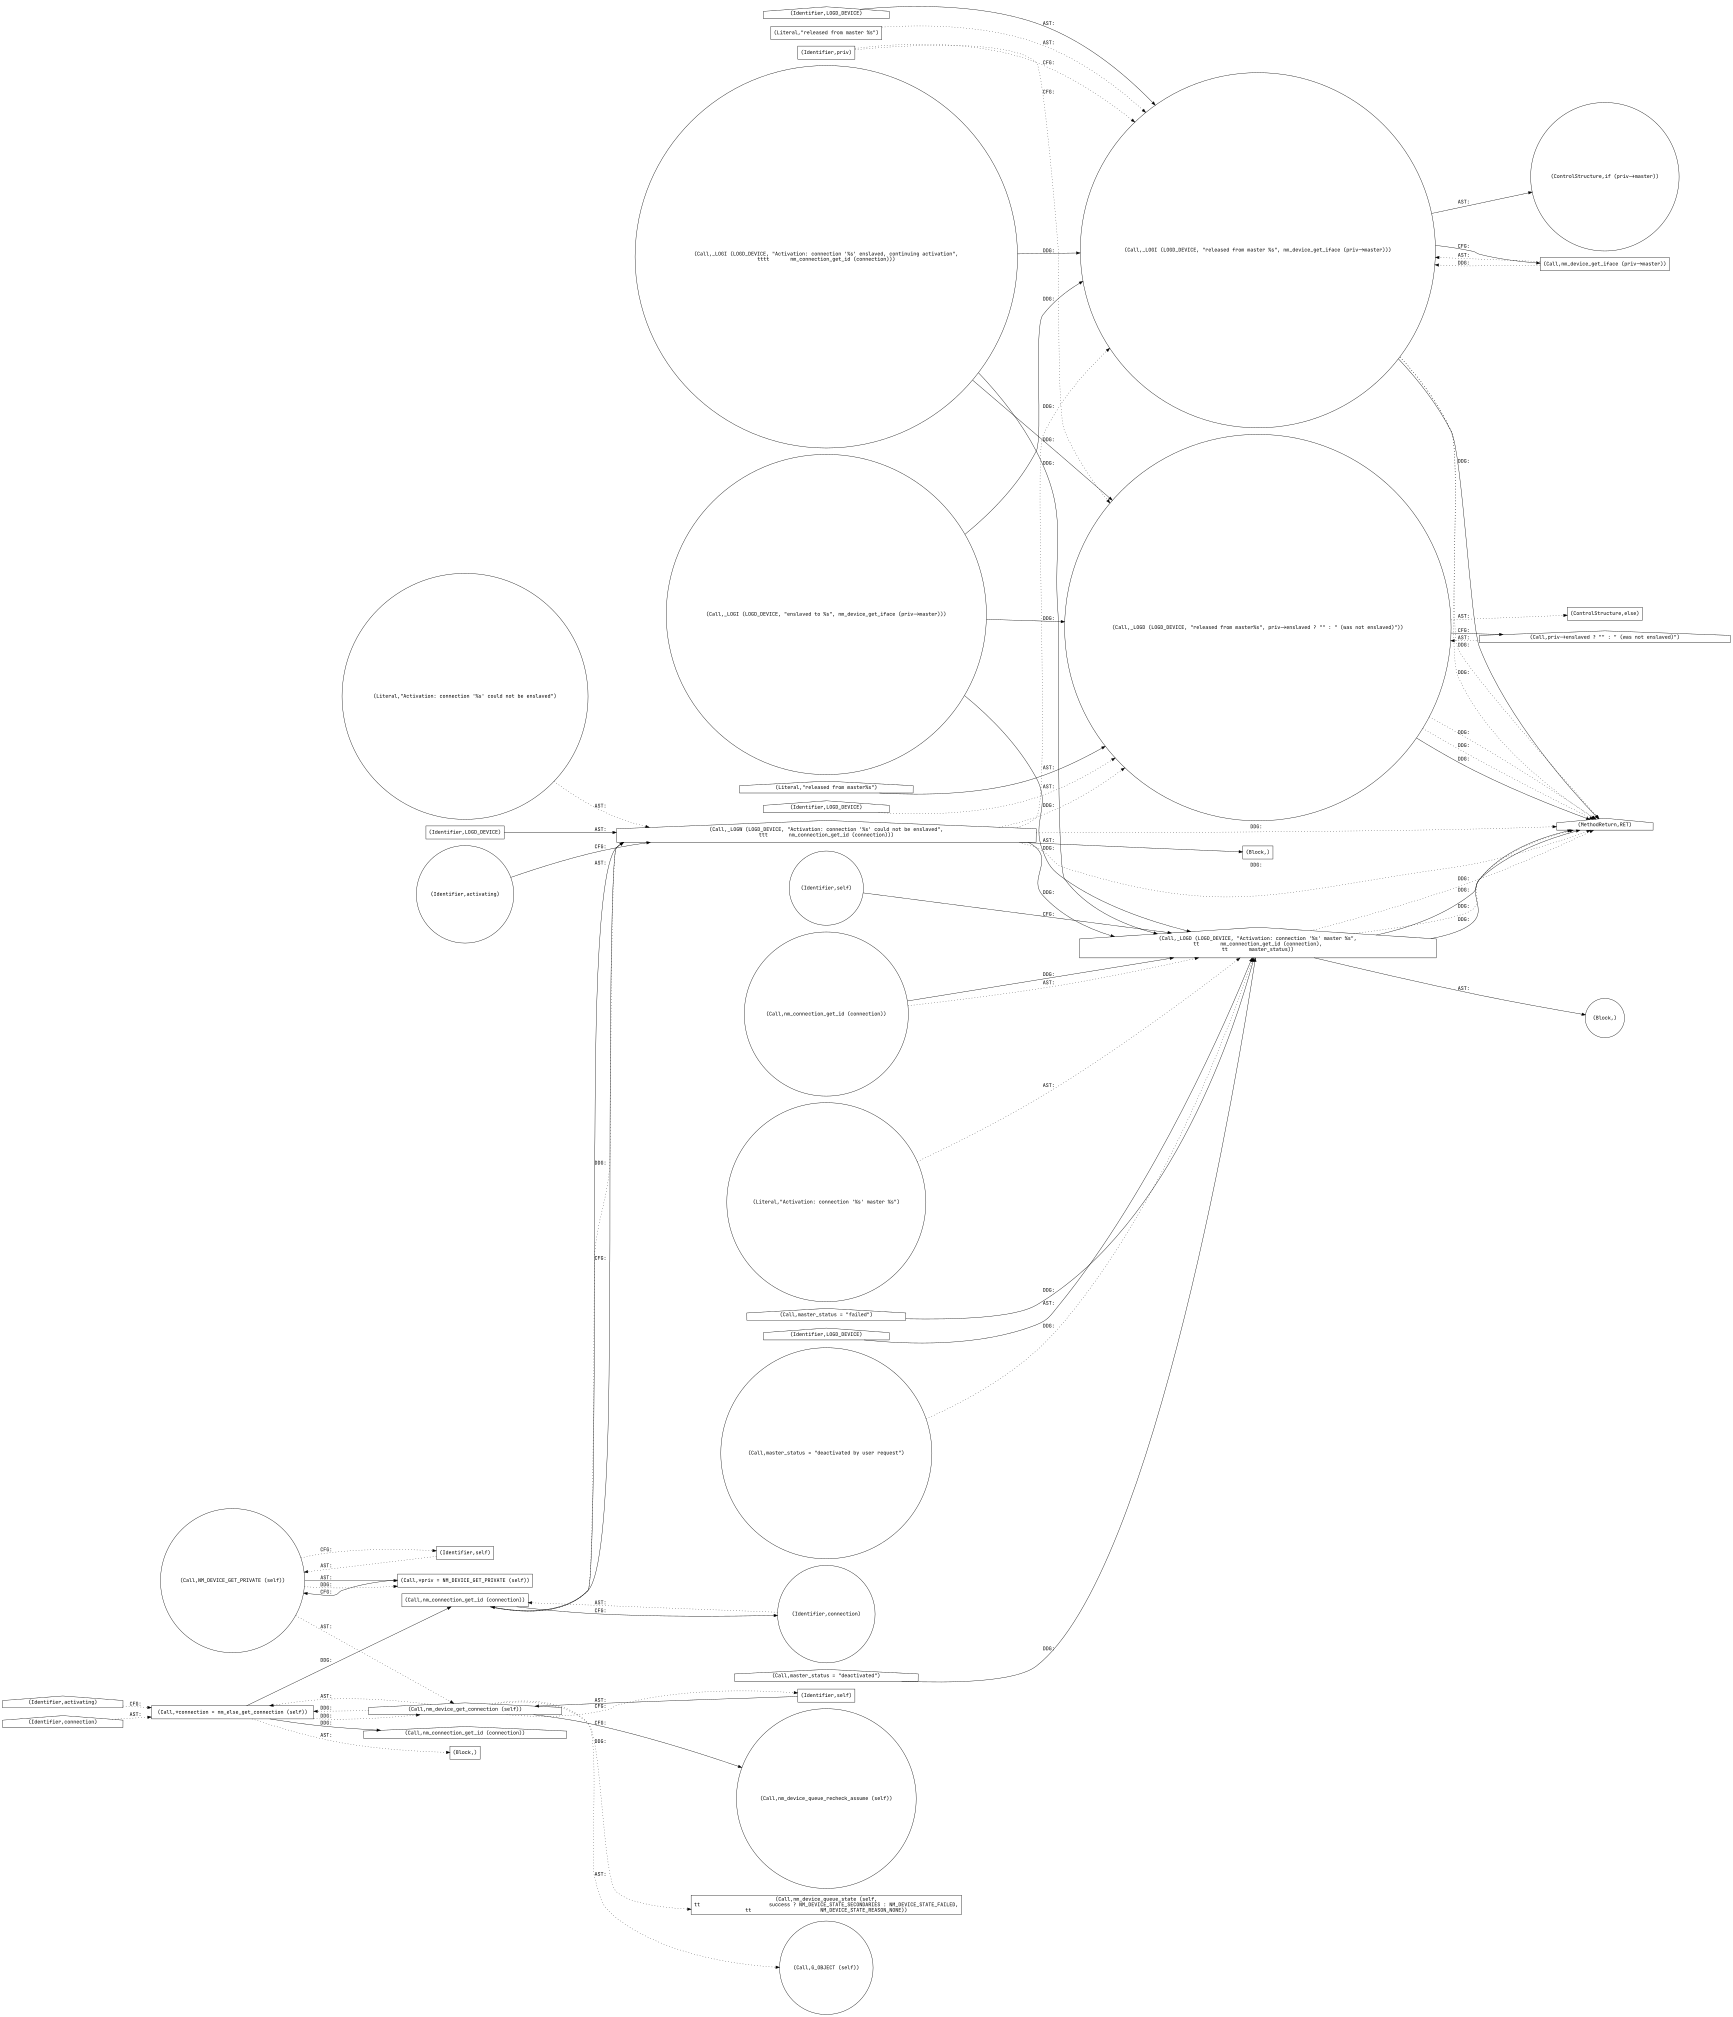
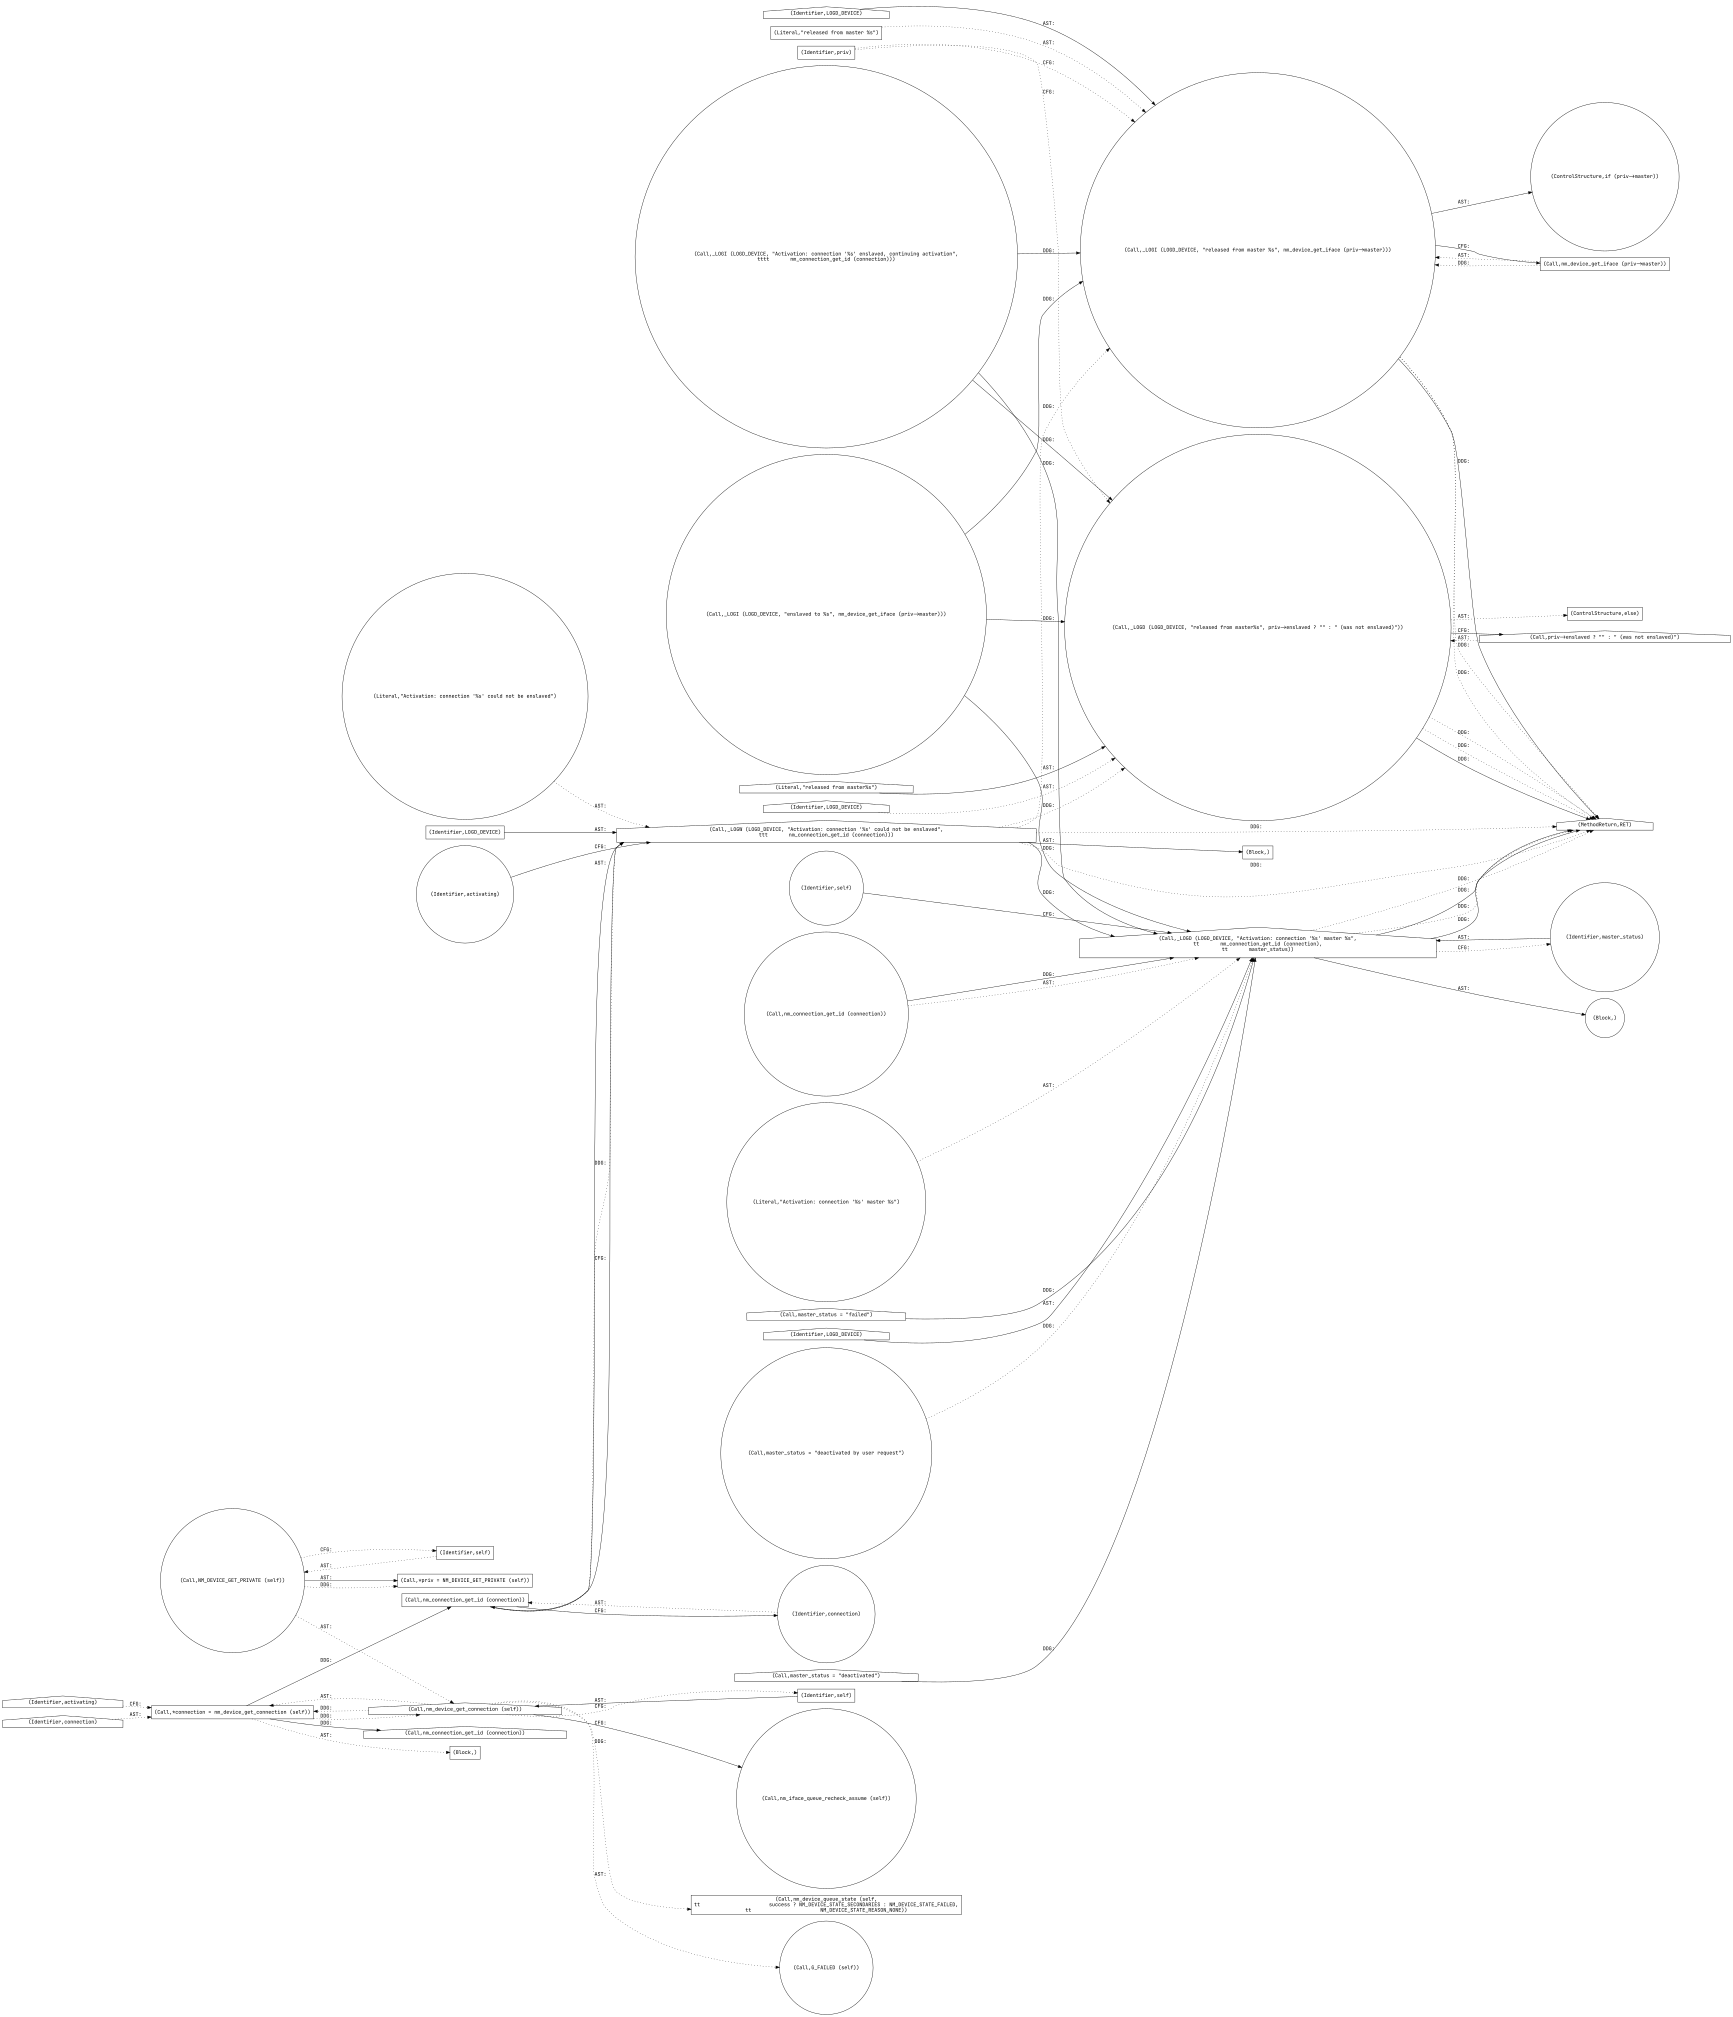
none -> (1605, 937)
(361, 1585) -> none
(233, 1712) -> (233, 1712)
(826, 1799) -> (826, 1799)
(826, 1968) -> (826, 1968)
